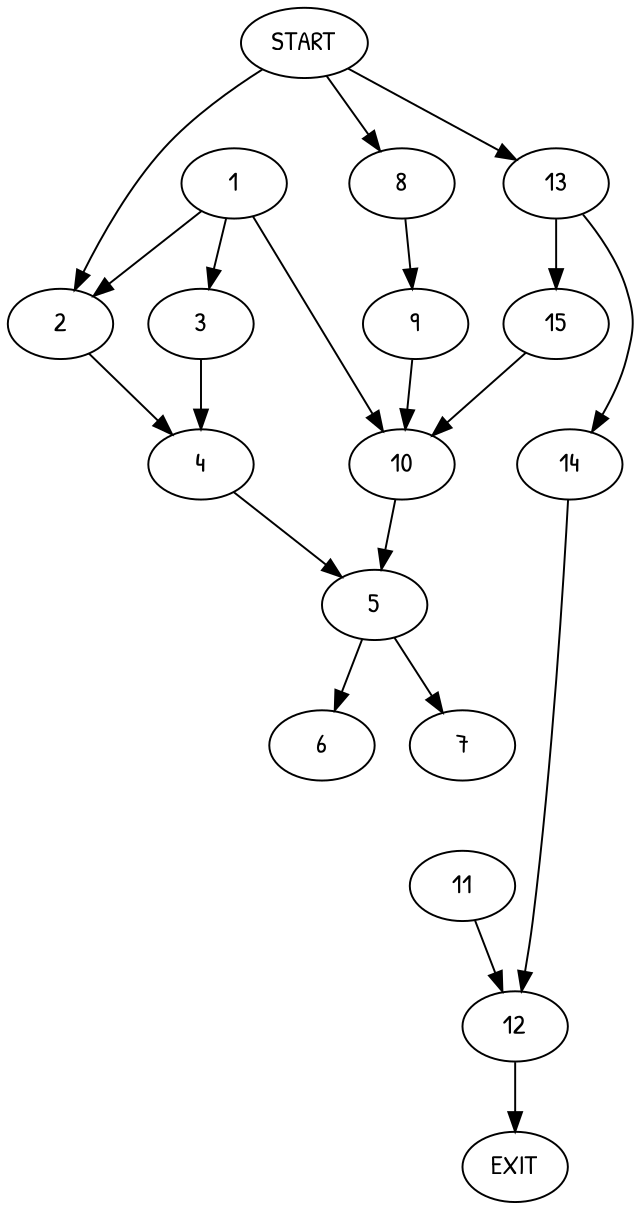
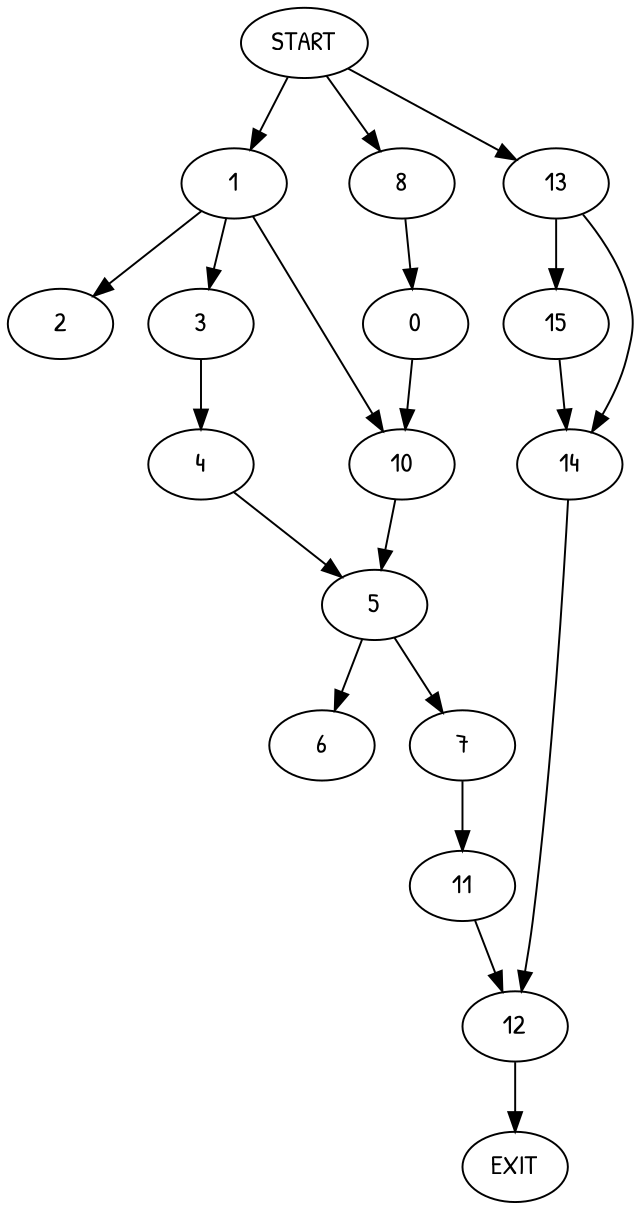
(157, 157) -> (274, 105)
(416, 324) -> (416, 324)
(124, 387) -> none
(486, 388) -> (562, 385)
none -> (462, 806)
